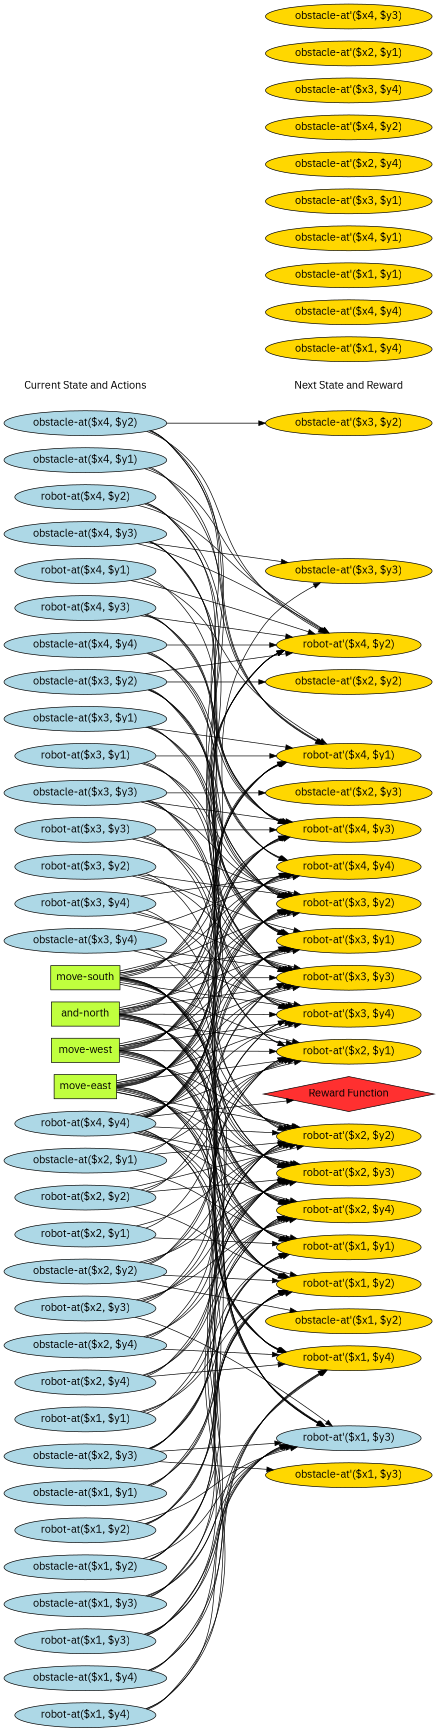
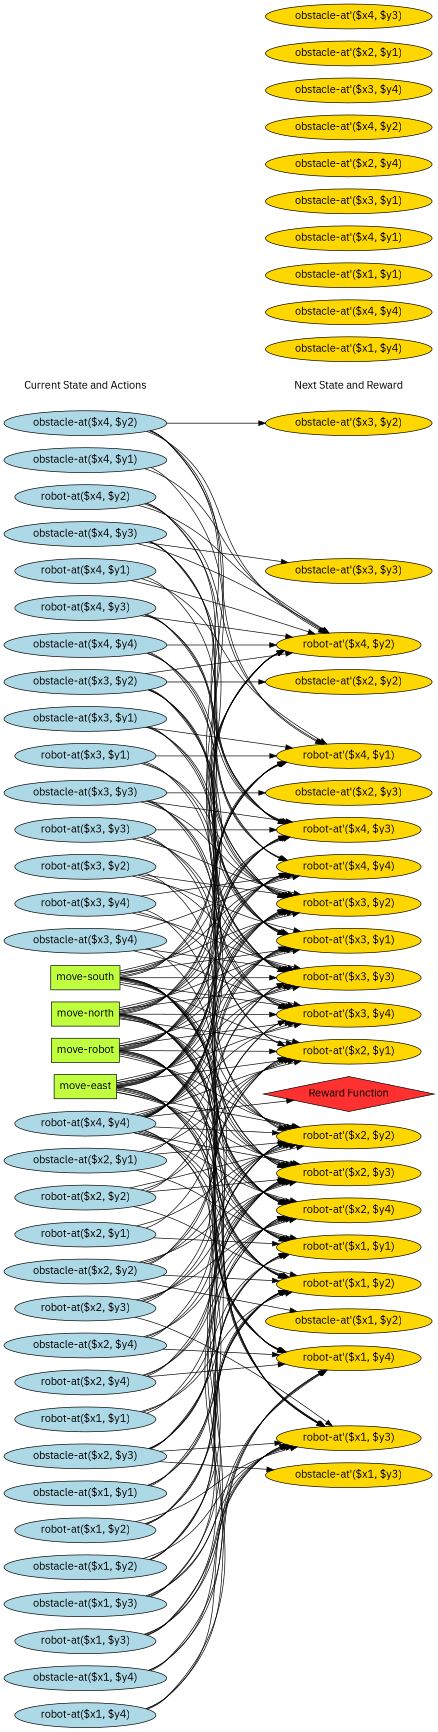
(224, 609) -> none
(231, 695) -> (215, 827)
(85, 1014) -> (85, 1014)
(85, 1050) -> (85, 1050)
(349, 1438) -> (349, 1438)
